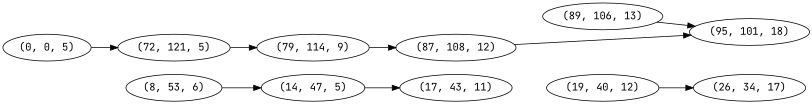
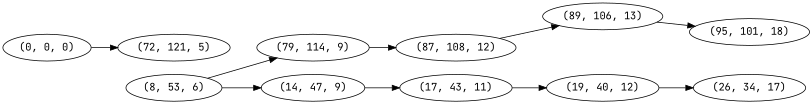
(599, 40) -> (526, 33)
(47, 48) -> (47, 48)
(240, 48) -> (239, 69)
(313, 88) -> (313, 88)
none -> (525, 88)
